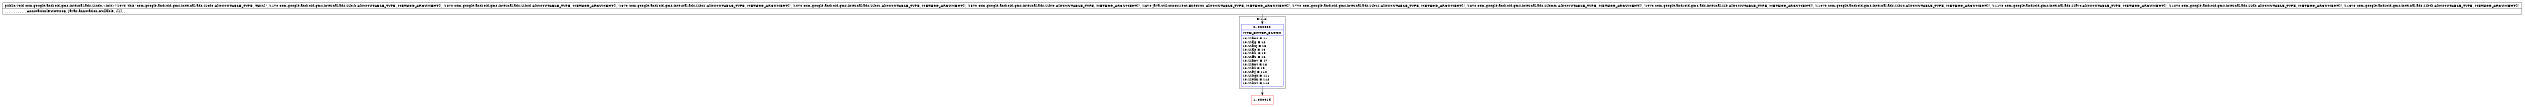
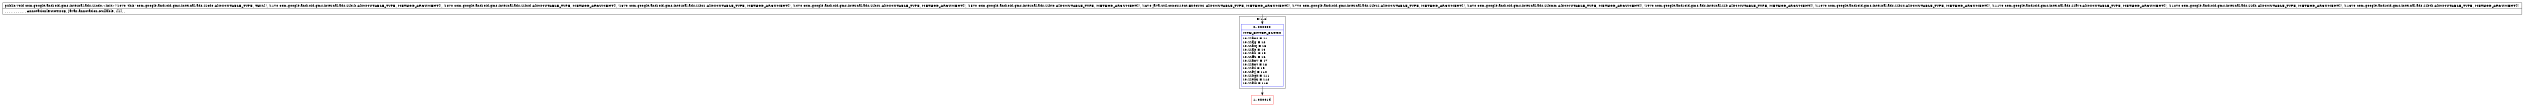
(1256, 83) -> (1256, 83)
